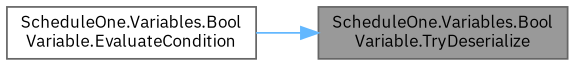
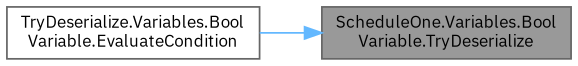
(132, 33) -> (133, 33)
